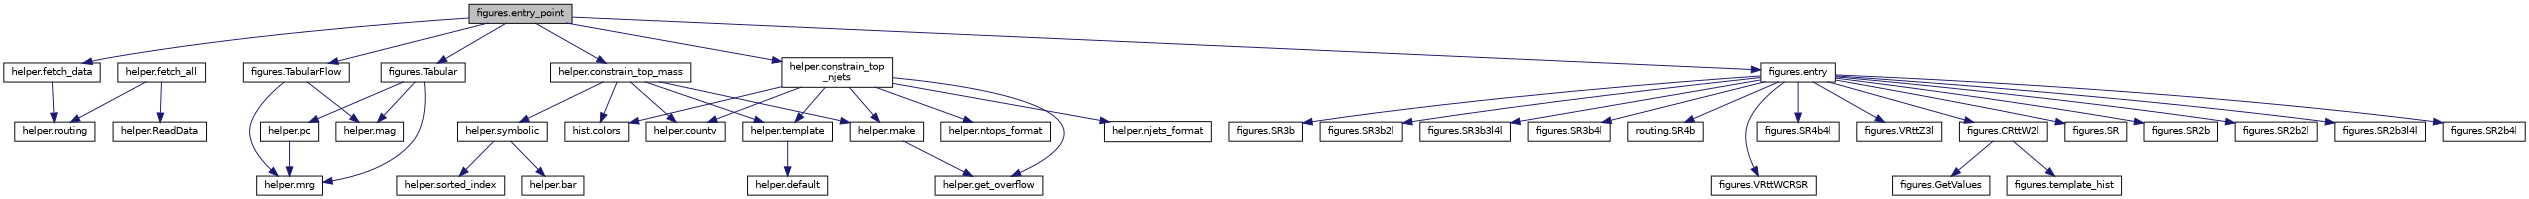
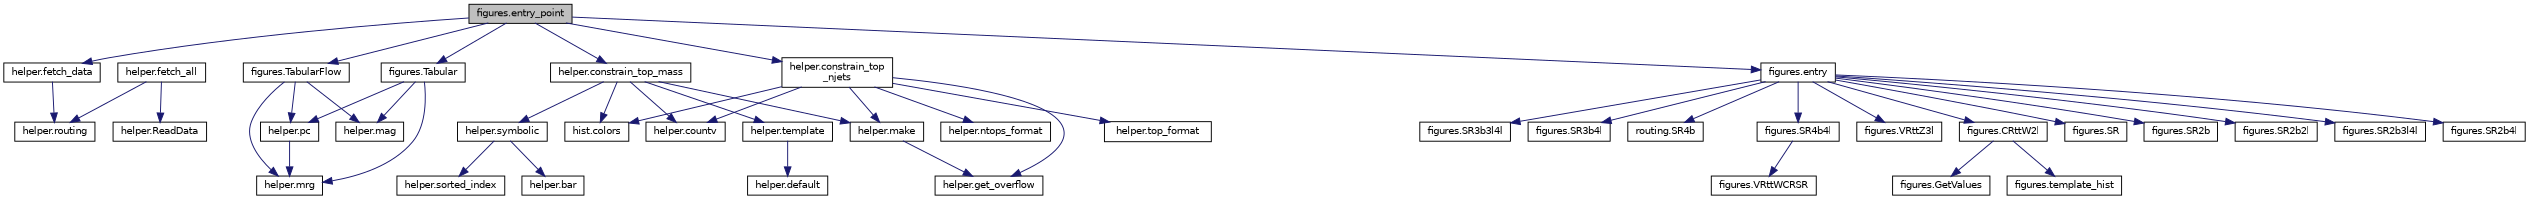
none -> (293, 97)
(813, 101) -> none
(1750, 119) -> (1784, 155)
(1158, 132) -> (1158, 132)
(1266, 132) -> none
(1361, 132) -> none
